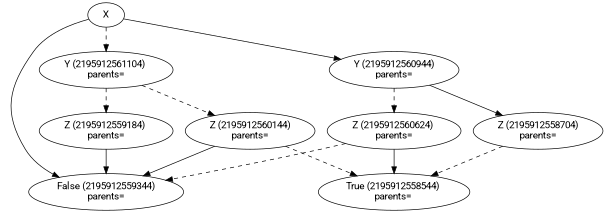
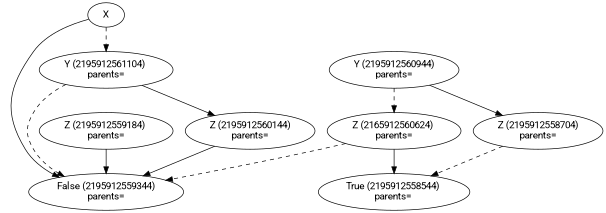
(229, 38) -> none
(106, 97) -> (28, 127)
(175, 99) -> (175, 99)
(394, 131) -> (394, 131)
(318, 160) -> none
